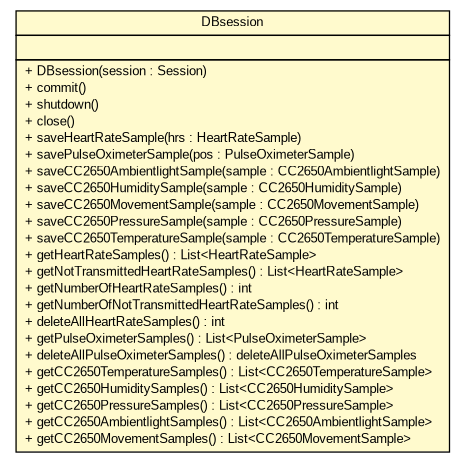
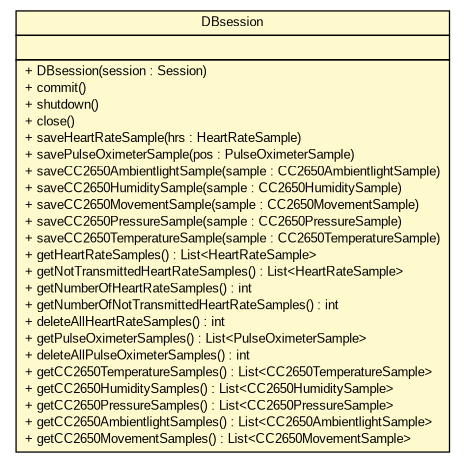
(221, 356) -> (138, 356)
